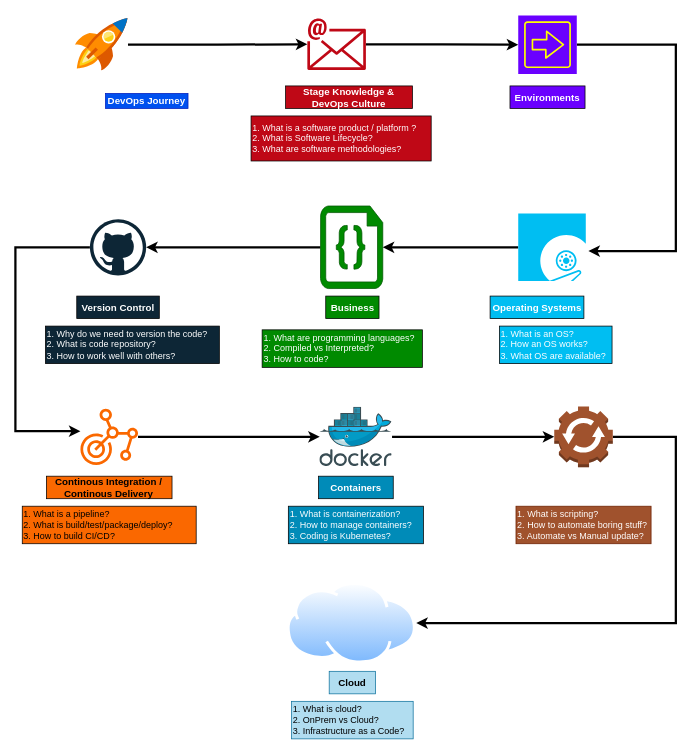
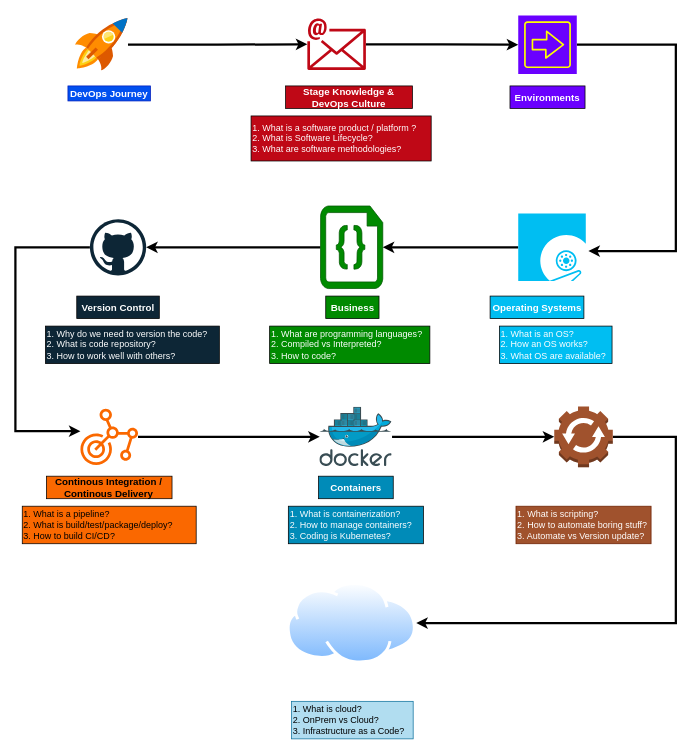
(147, 101) -> (109, 93)
(342, 348) -> (350, 345)
(584, 525) -> (584, 525)
(352, 682) -> none
